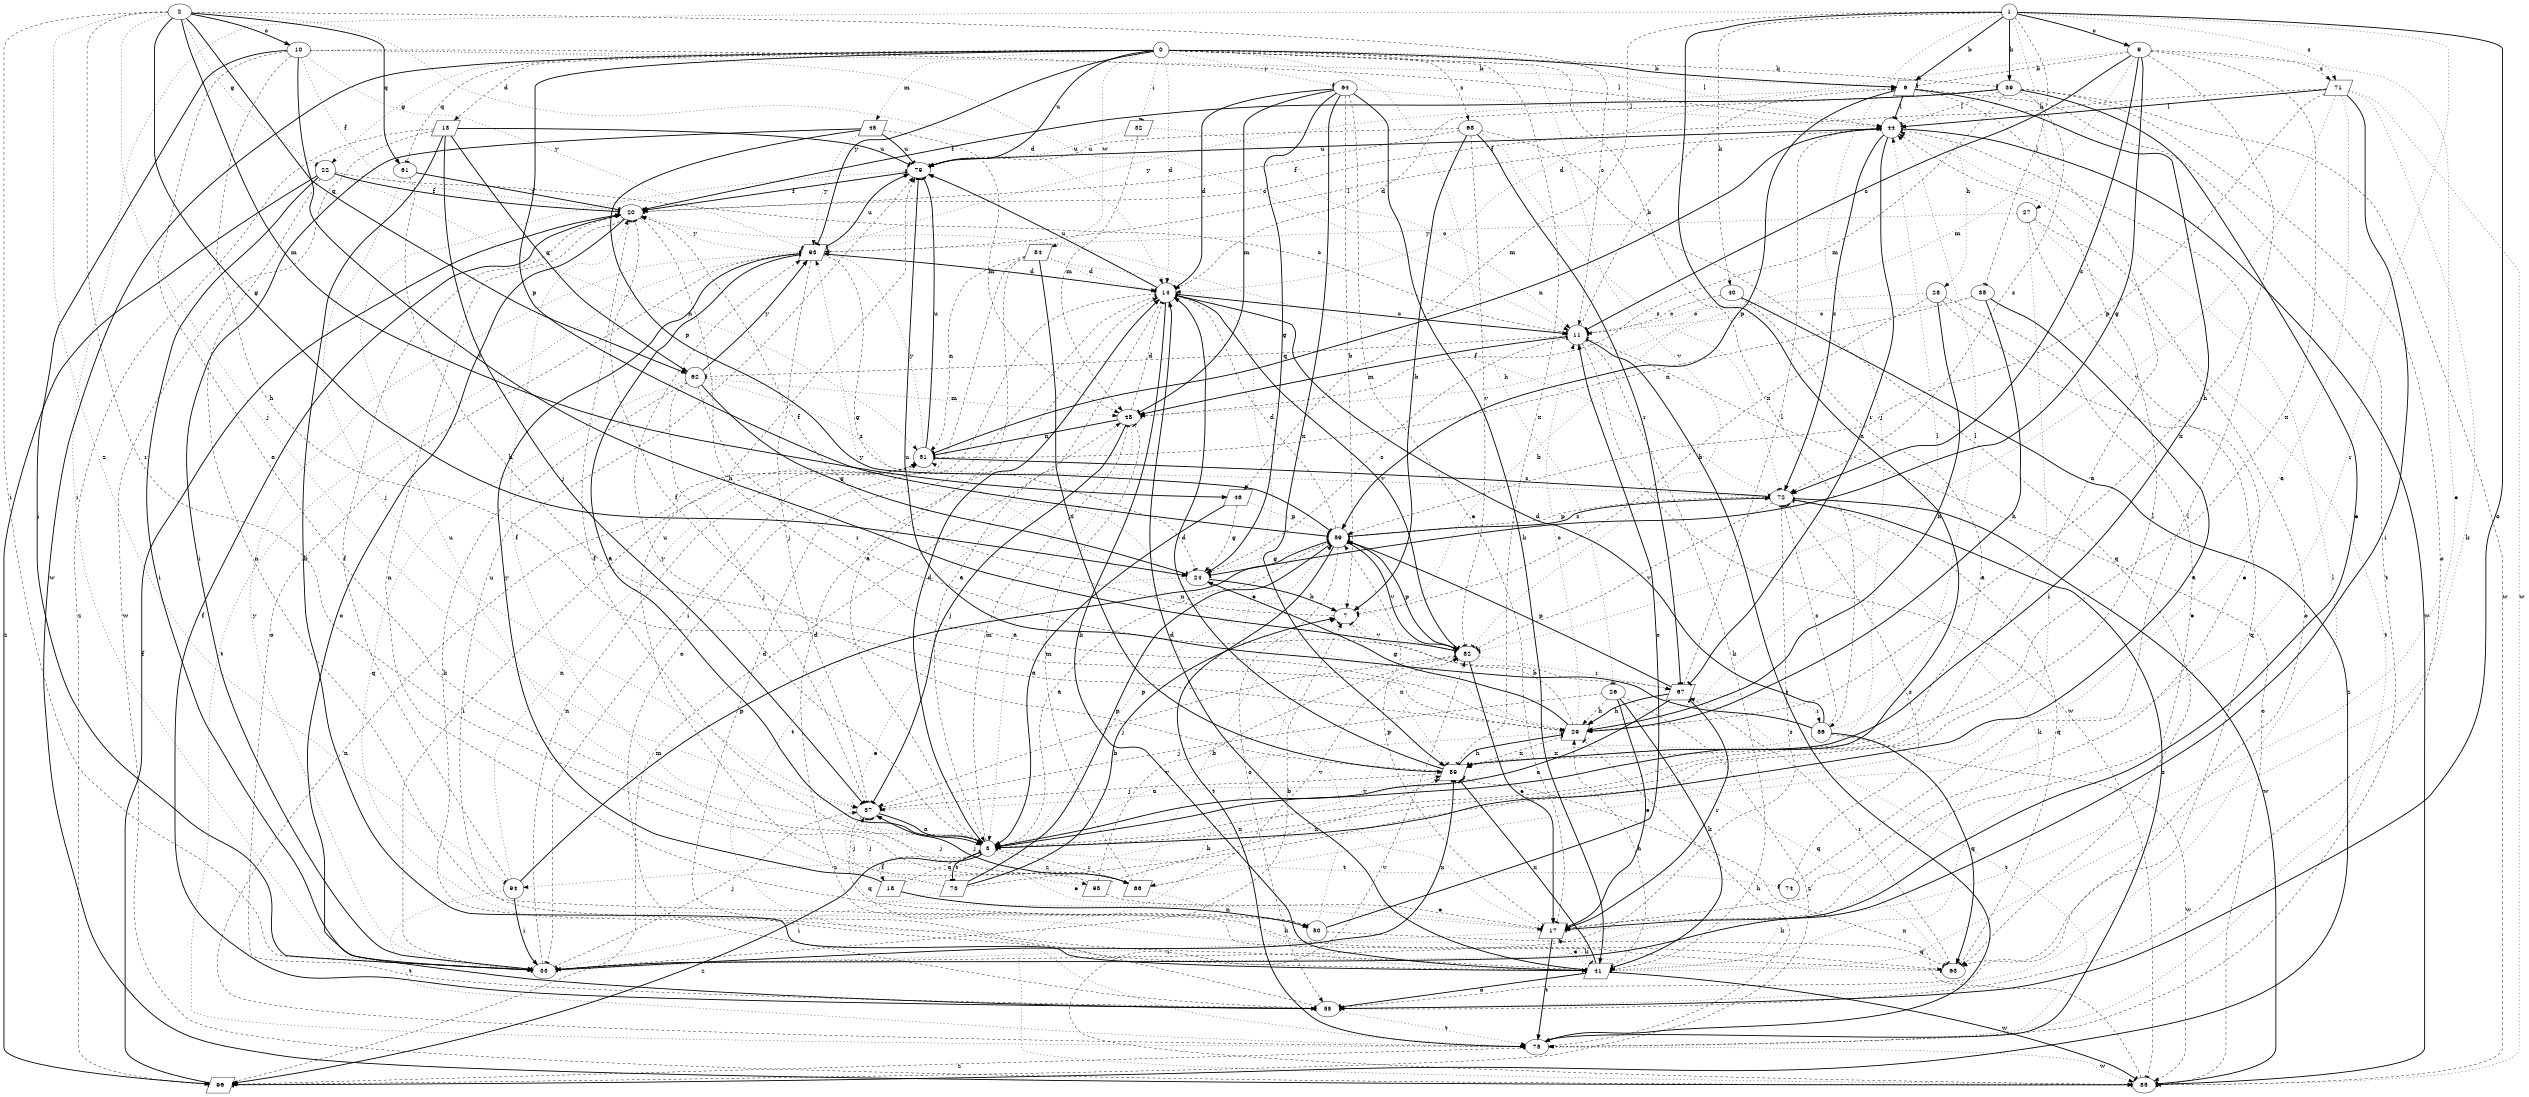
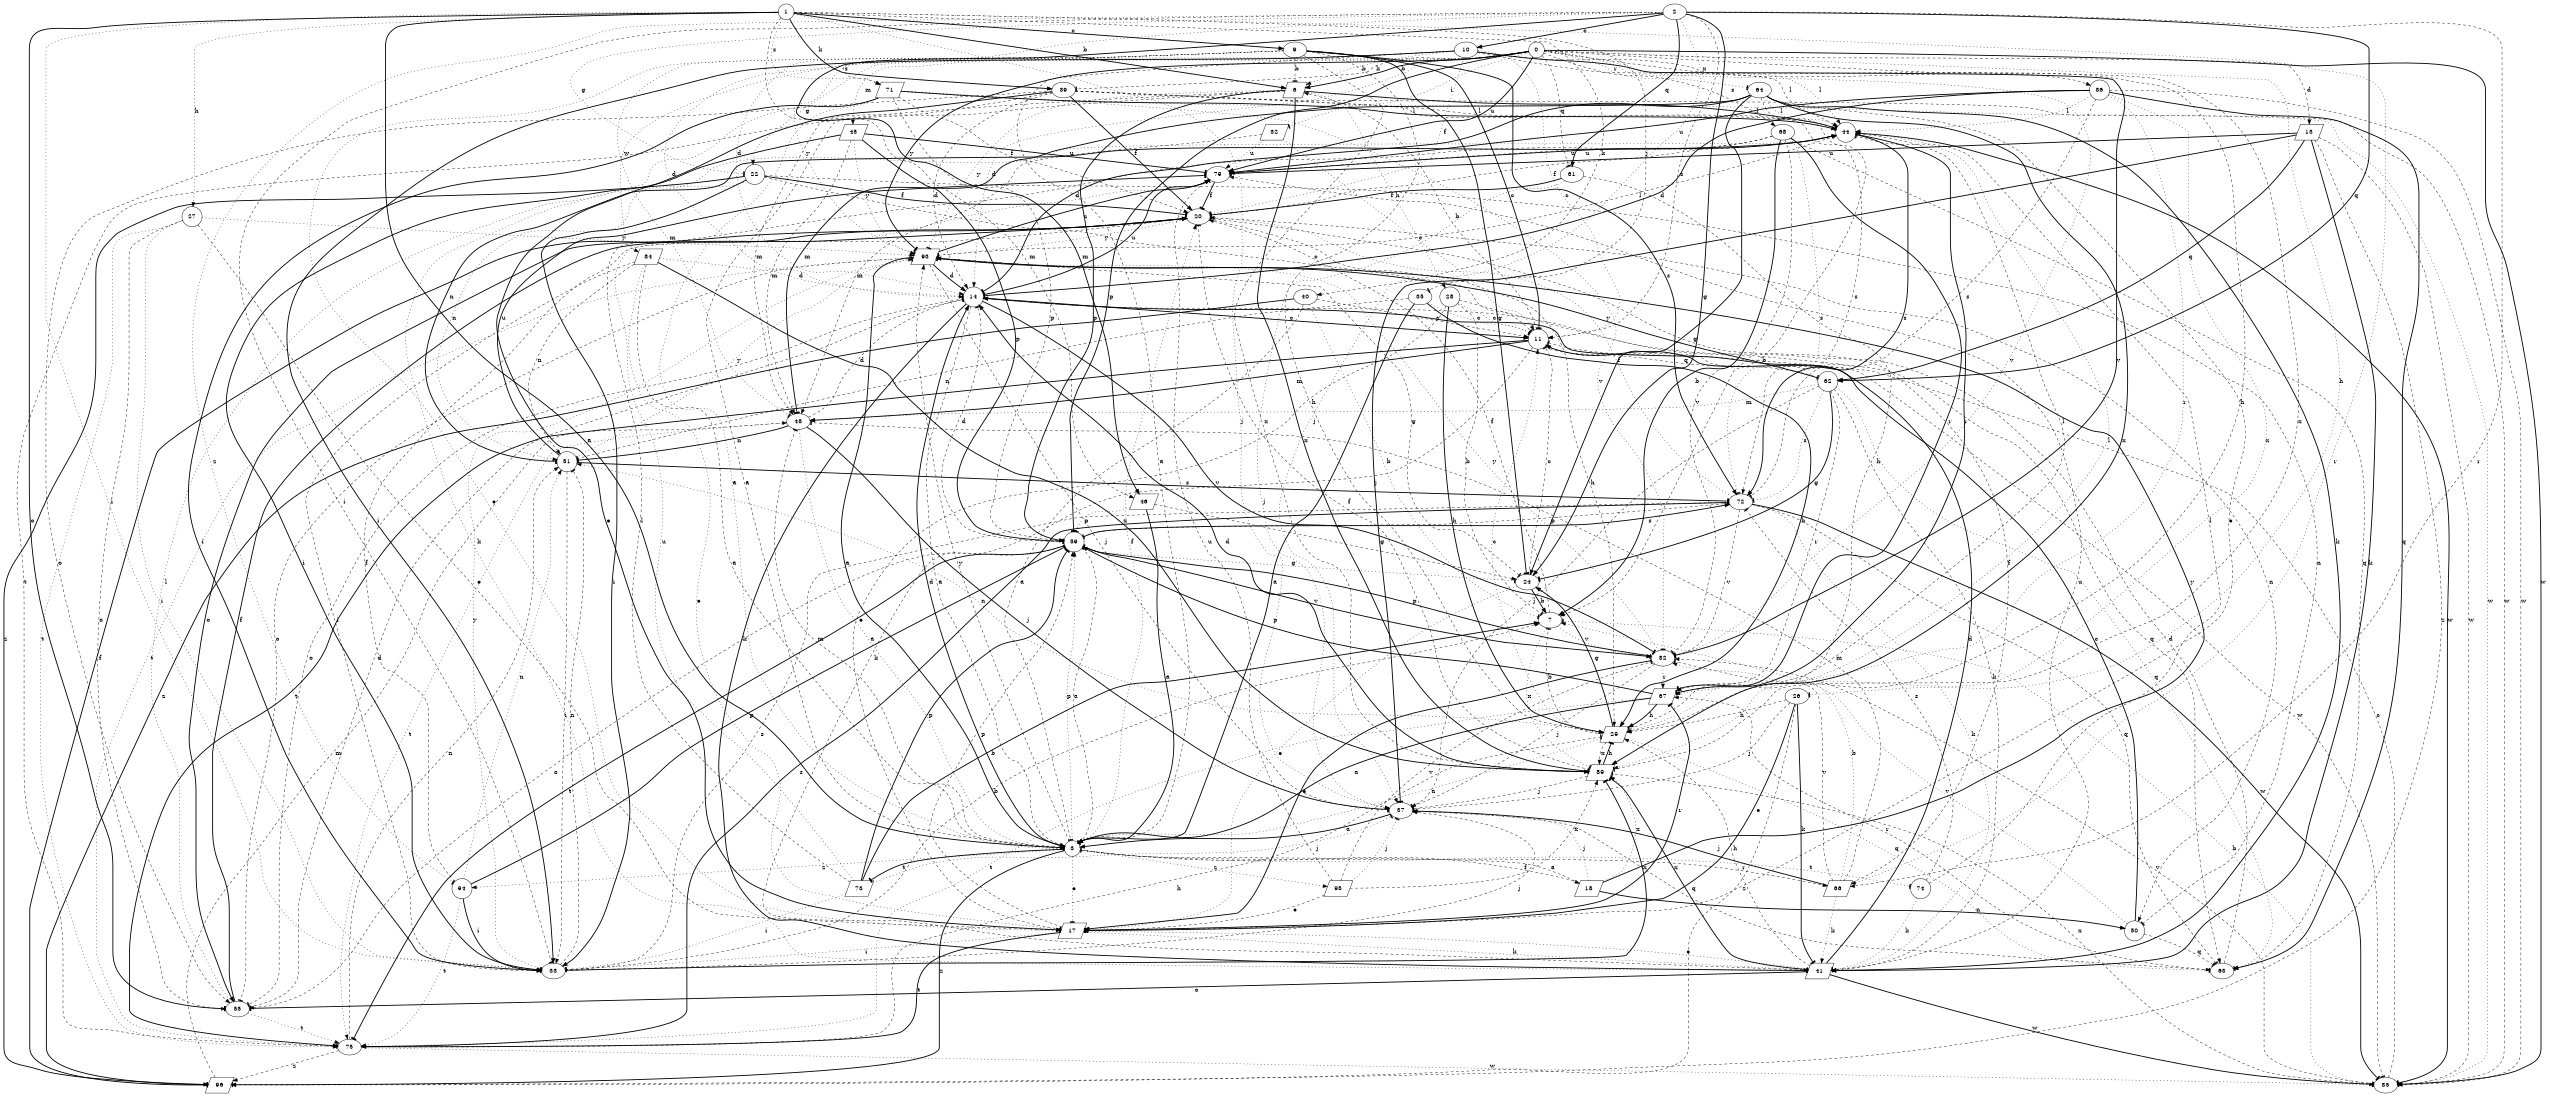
(1759, 698) -> (2112, 531)
